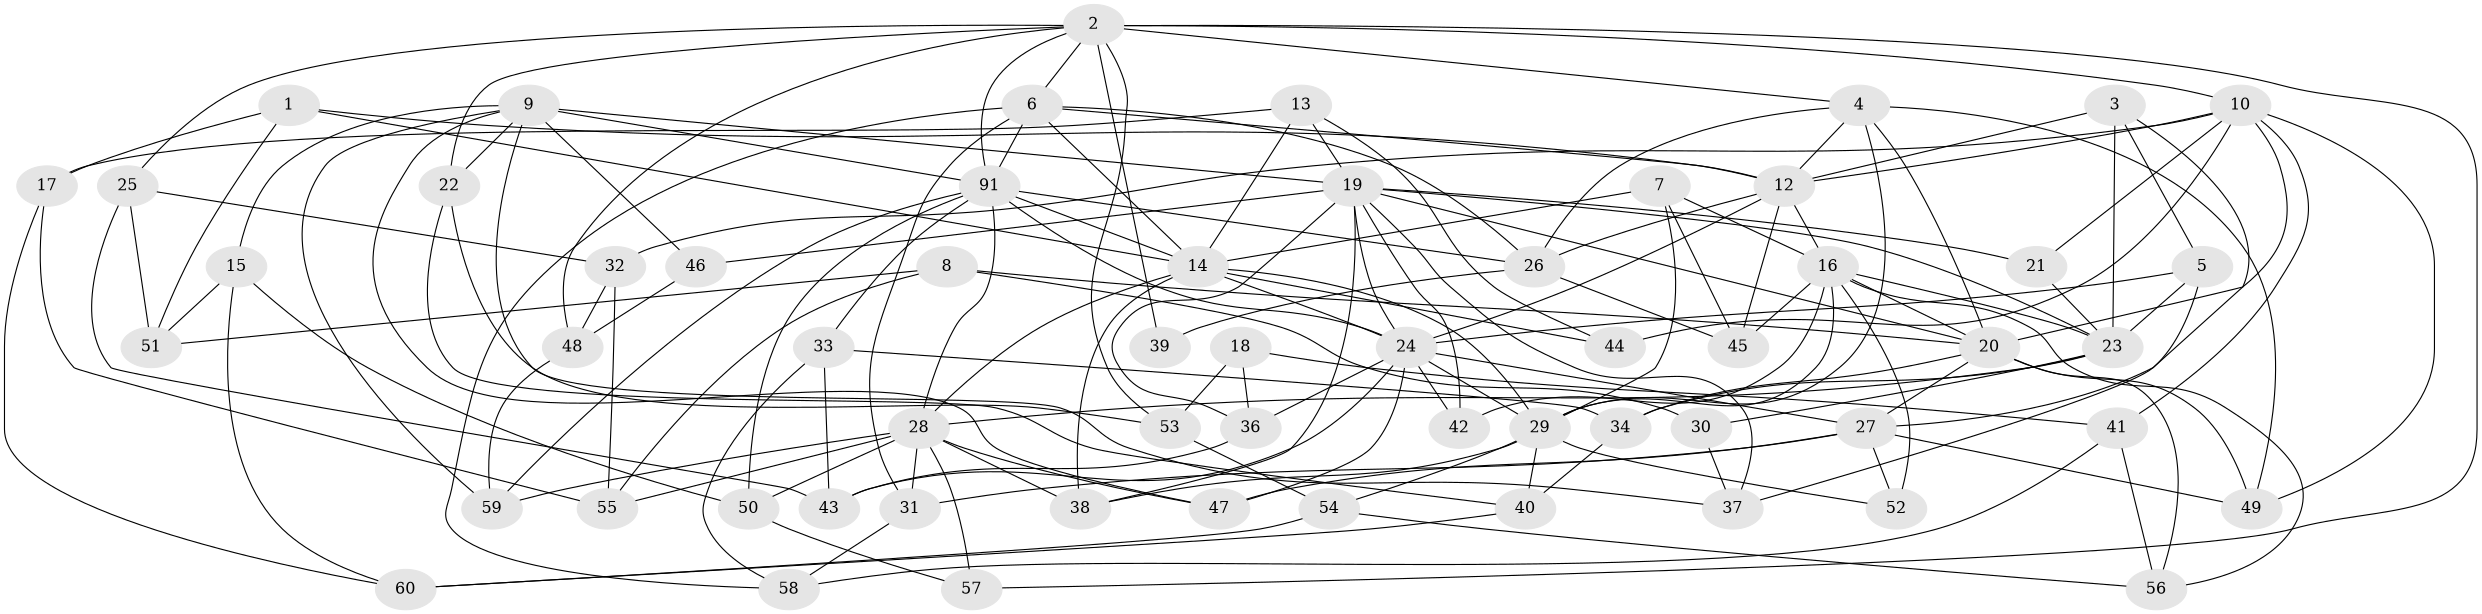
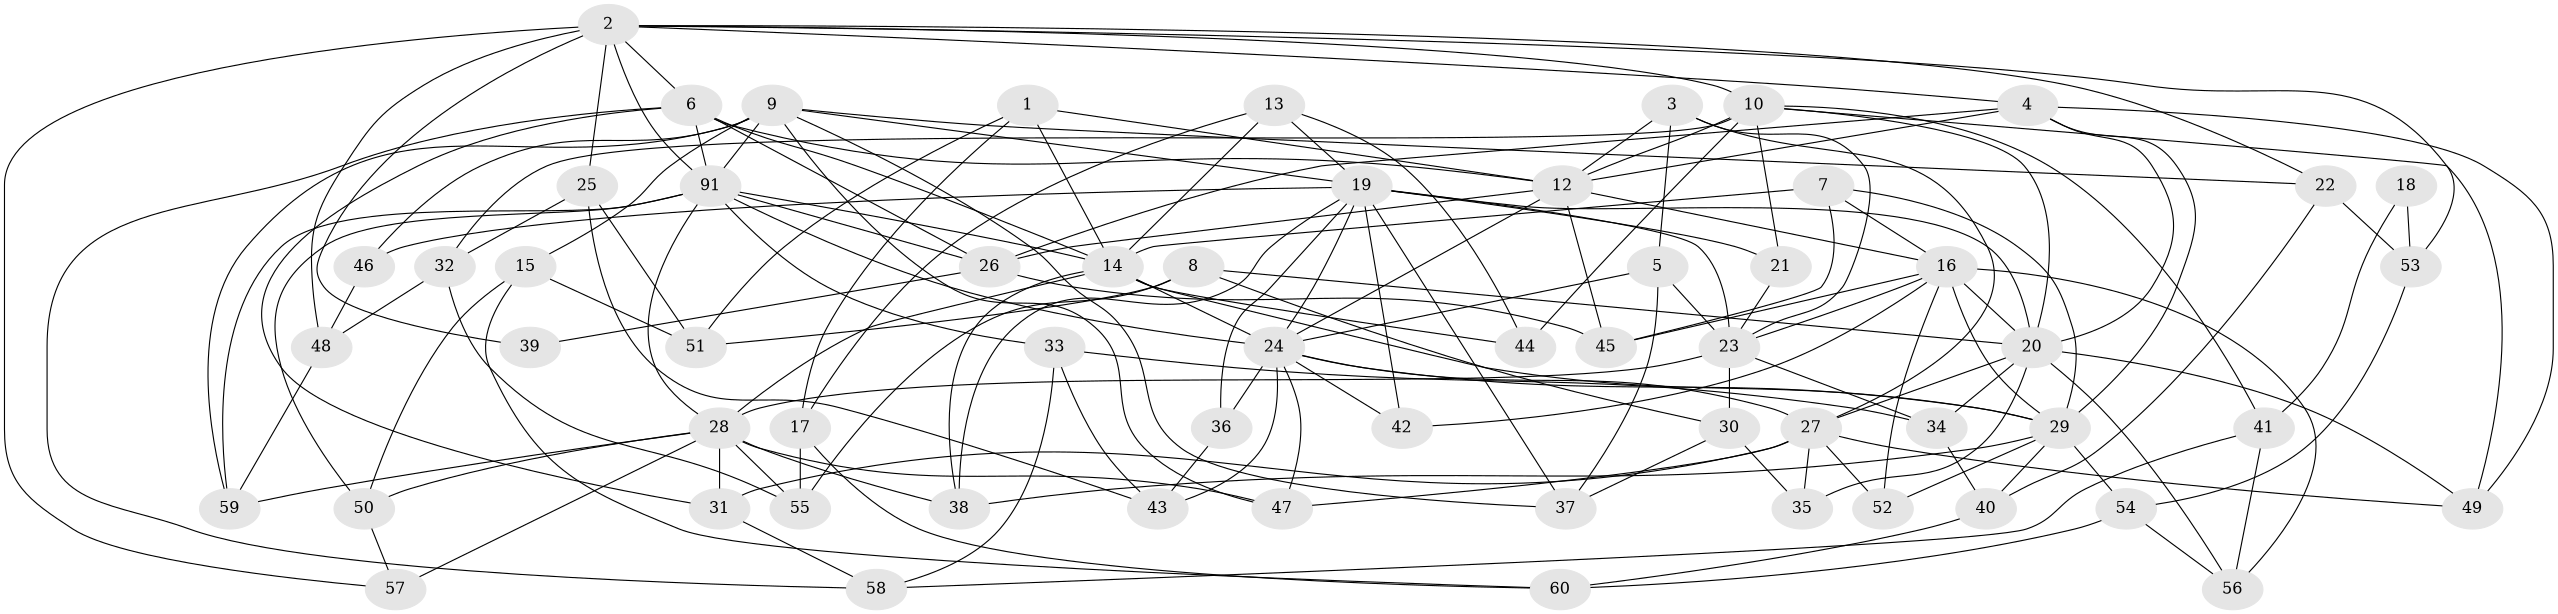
(1246, 388) -> none
none -> (1802, 509)
